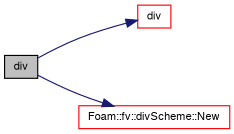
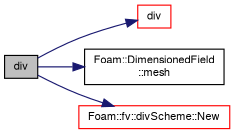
none -> (154, 67)
